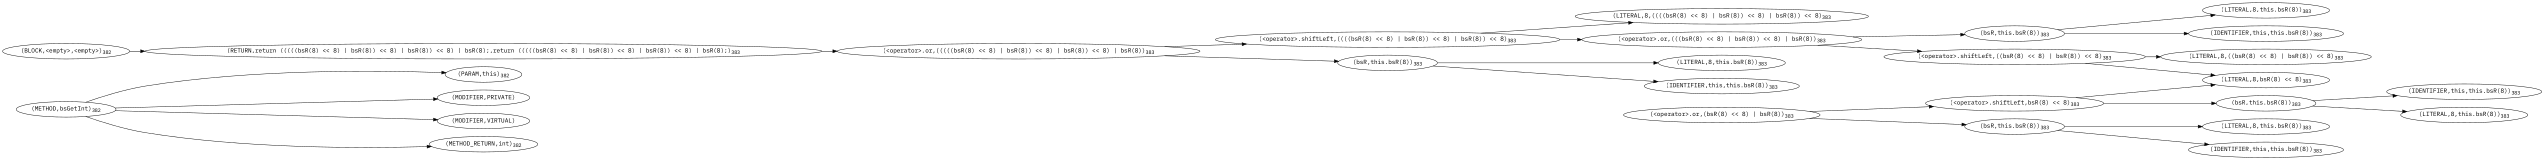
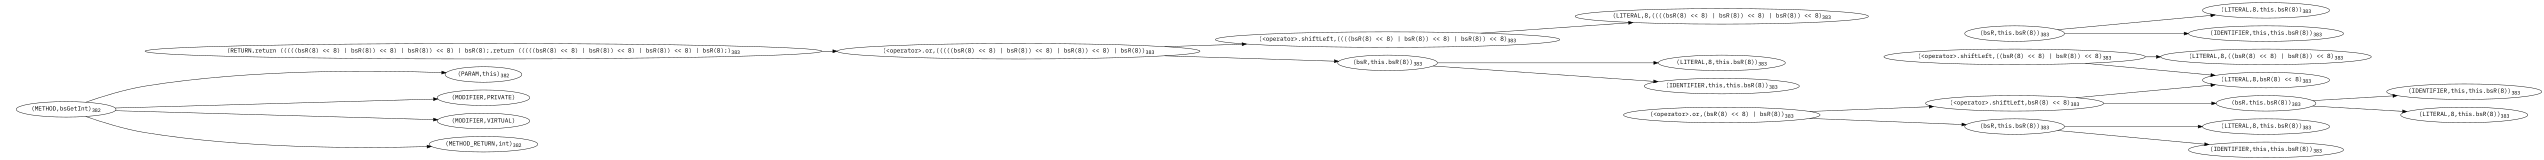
(1722, 40) -> none
(66, 51) -> none
